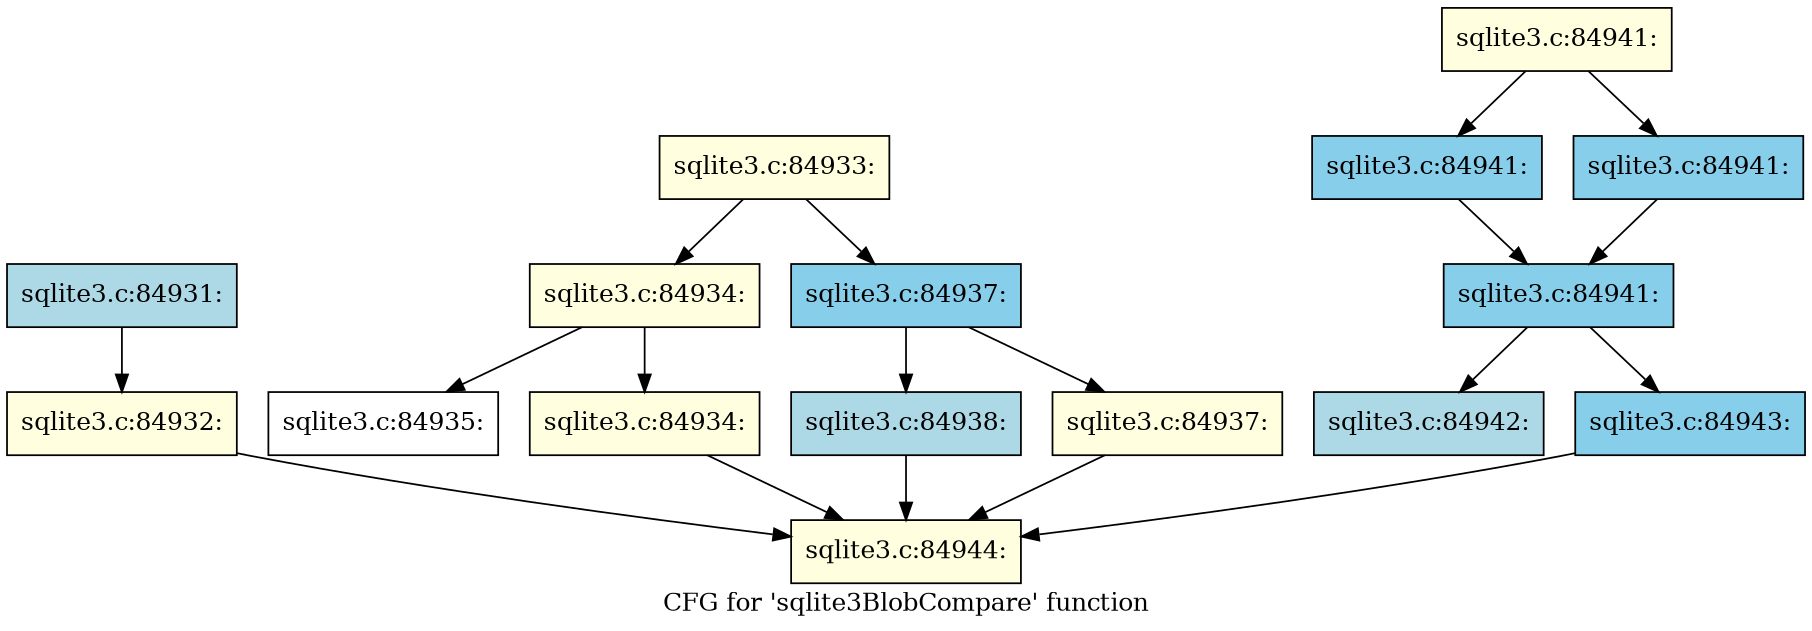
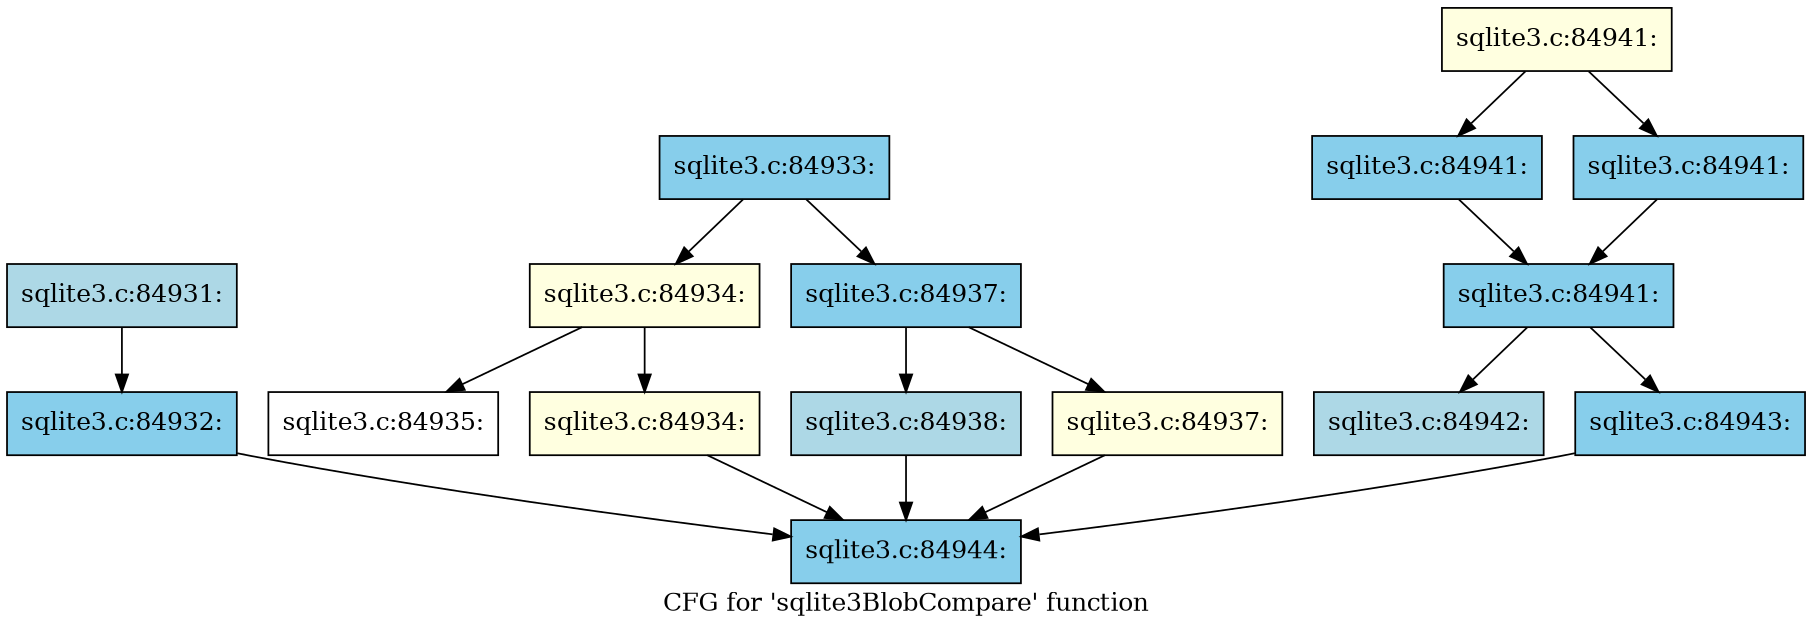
(774, 168) -> (774, 168)
(122, 424) -> (122, 424)
(906, 552) -> (906, 552)
